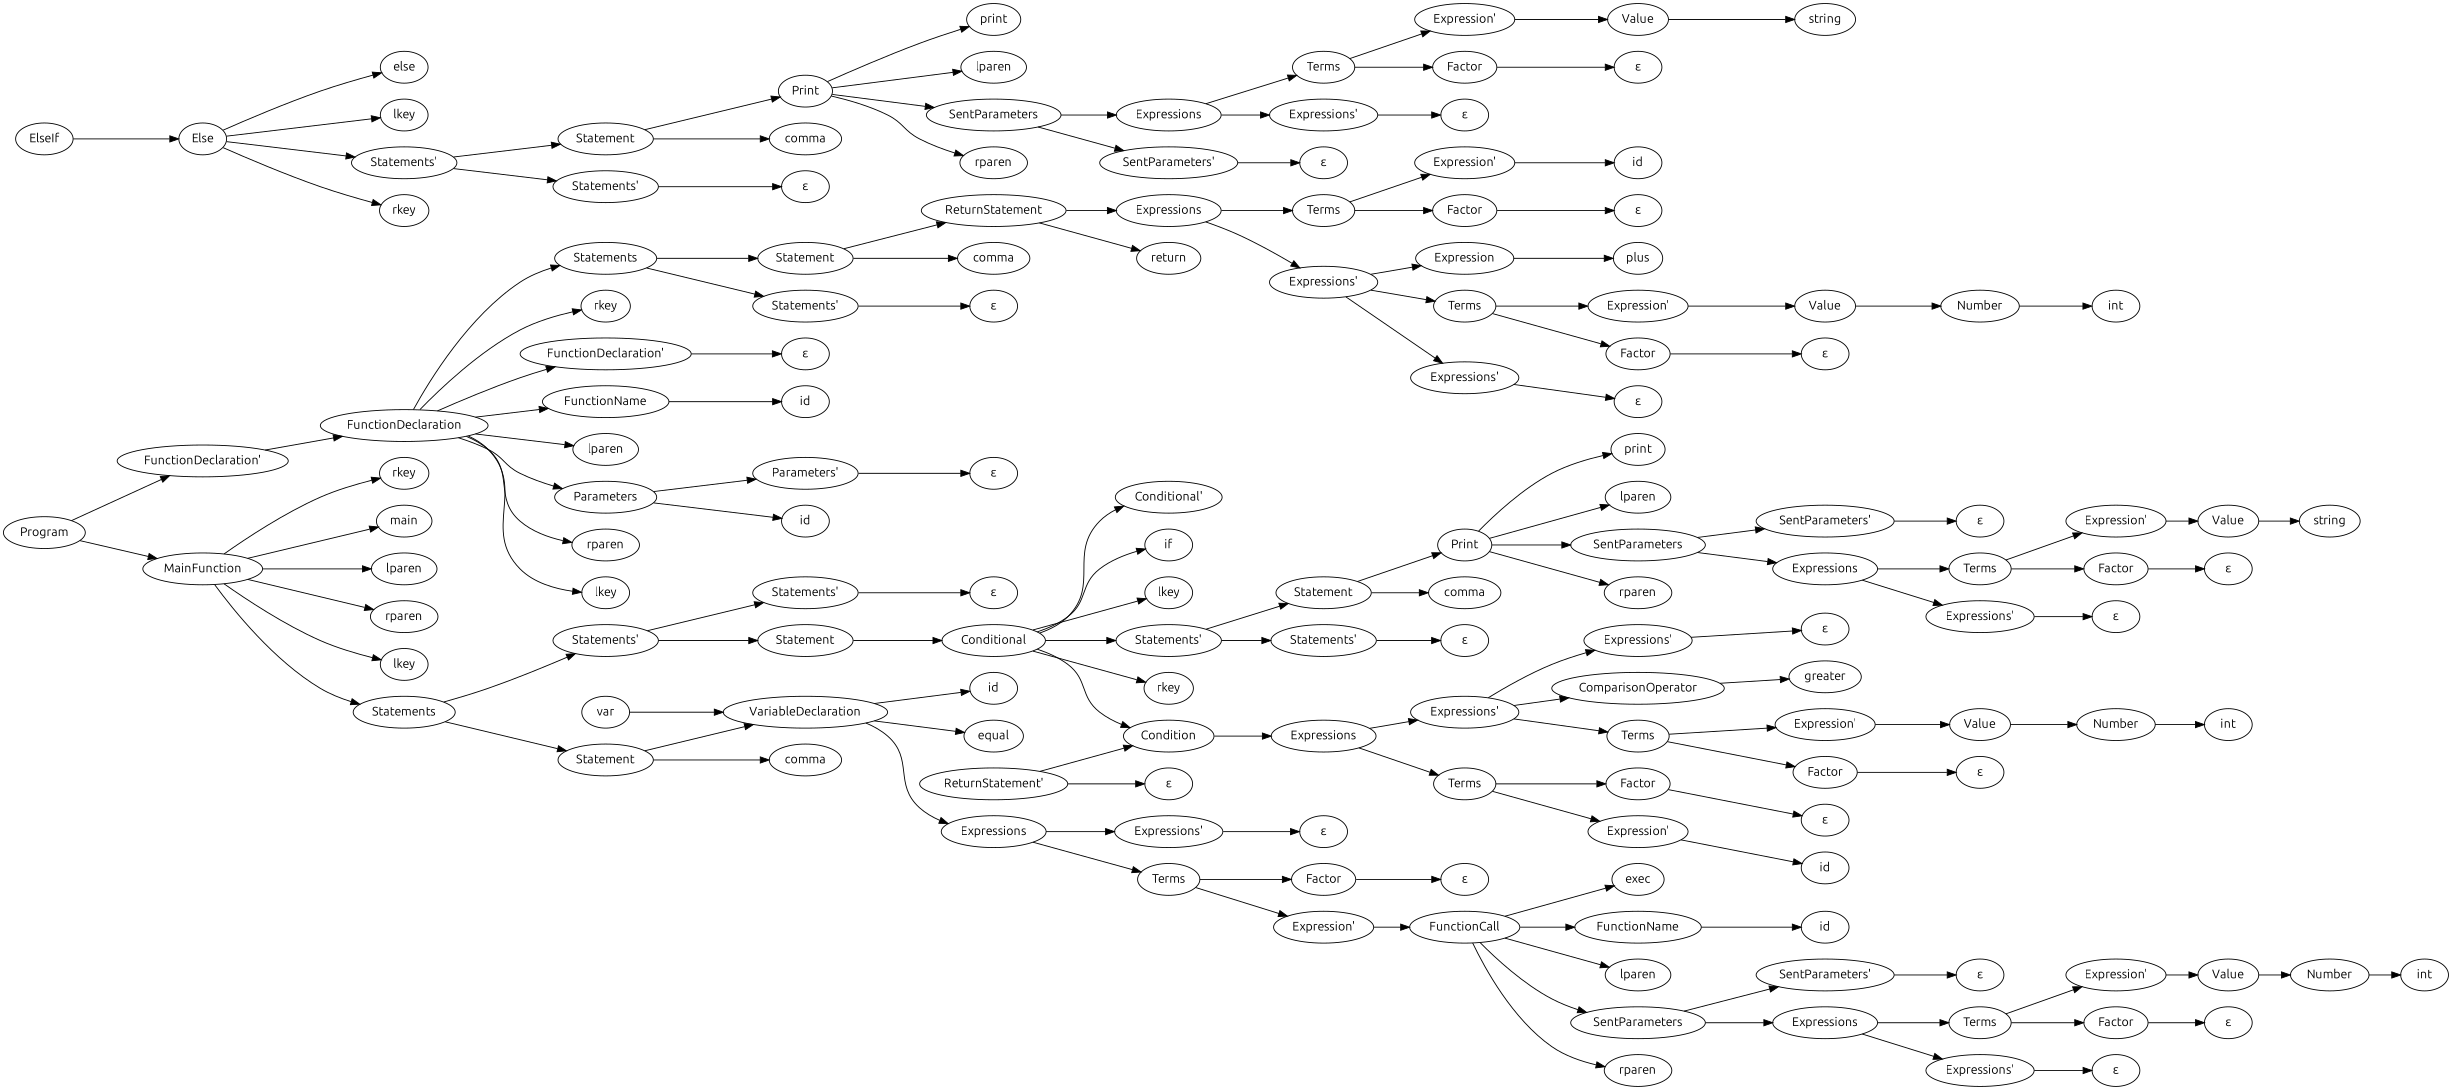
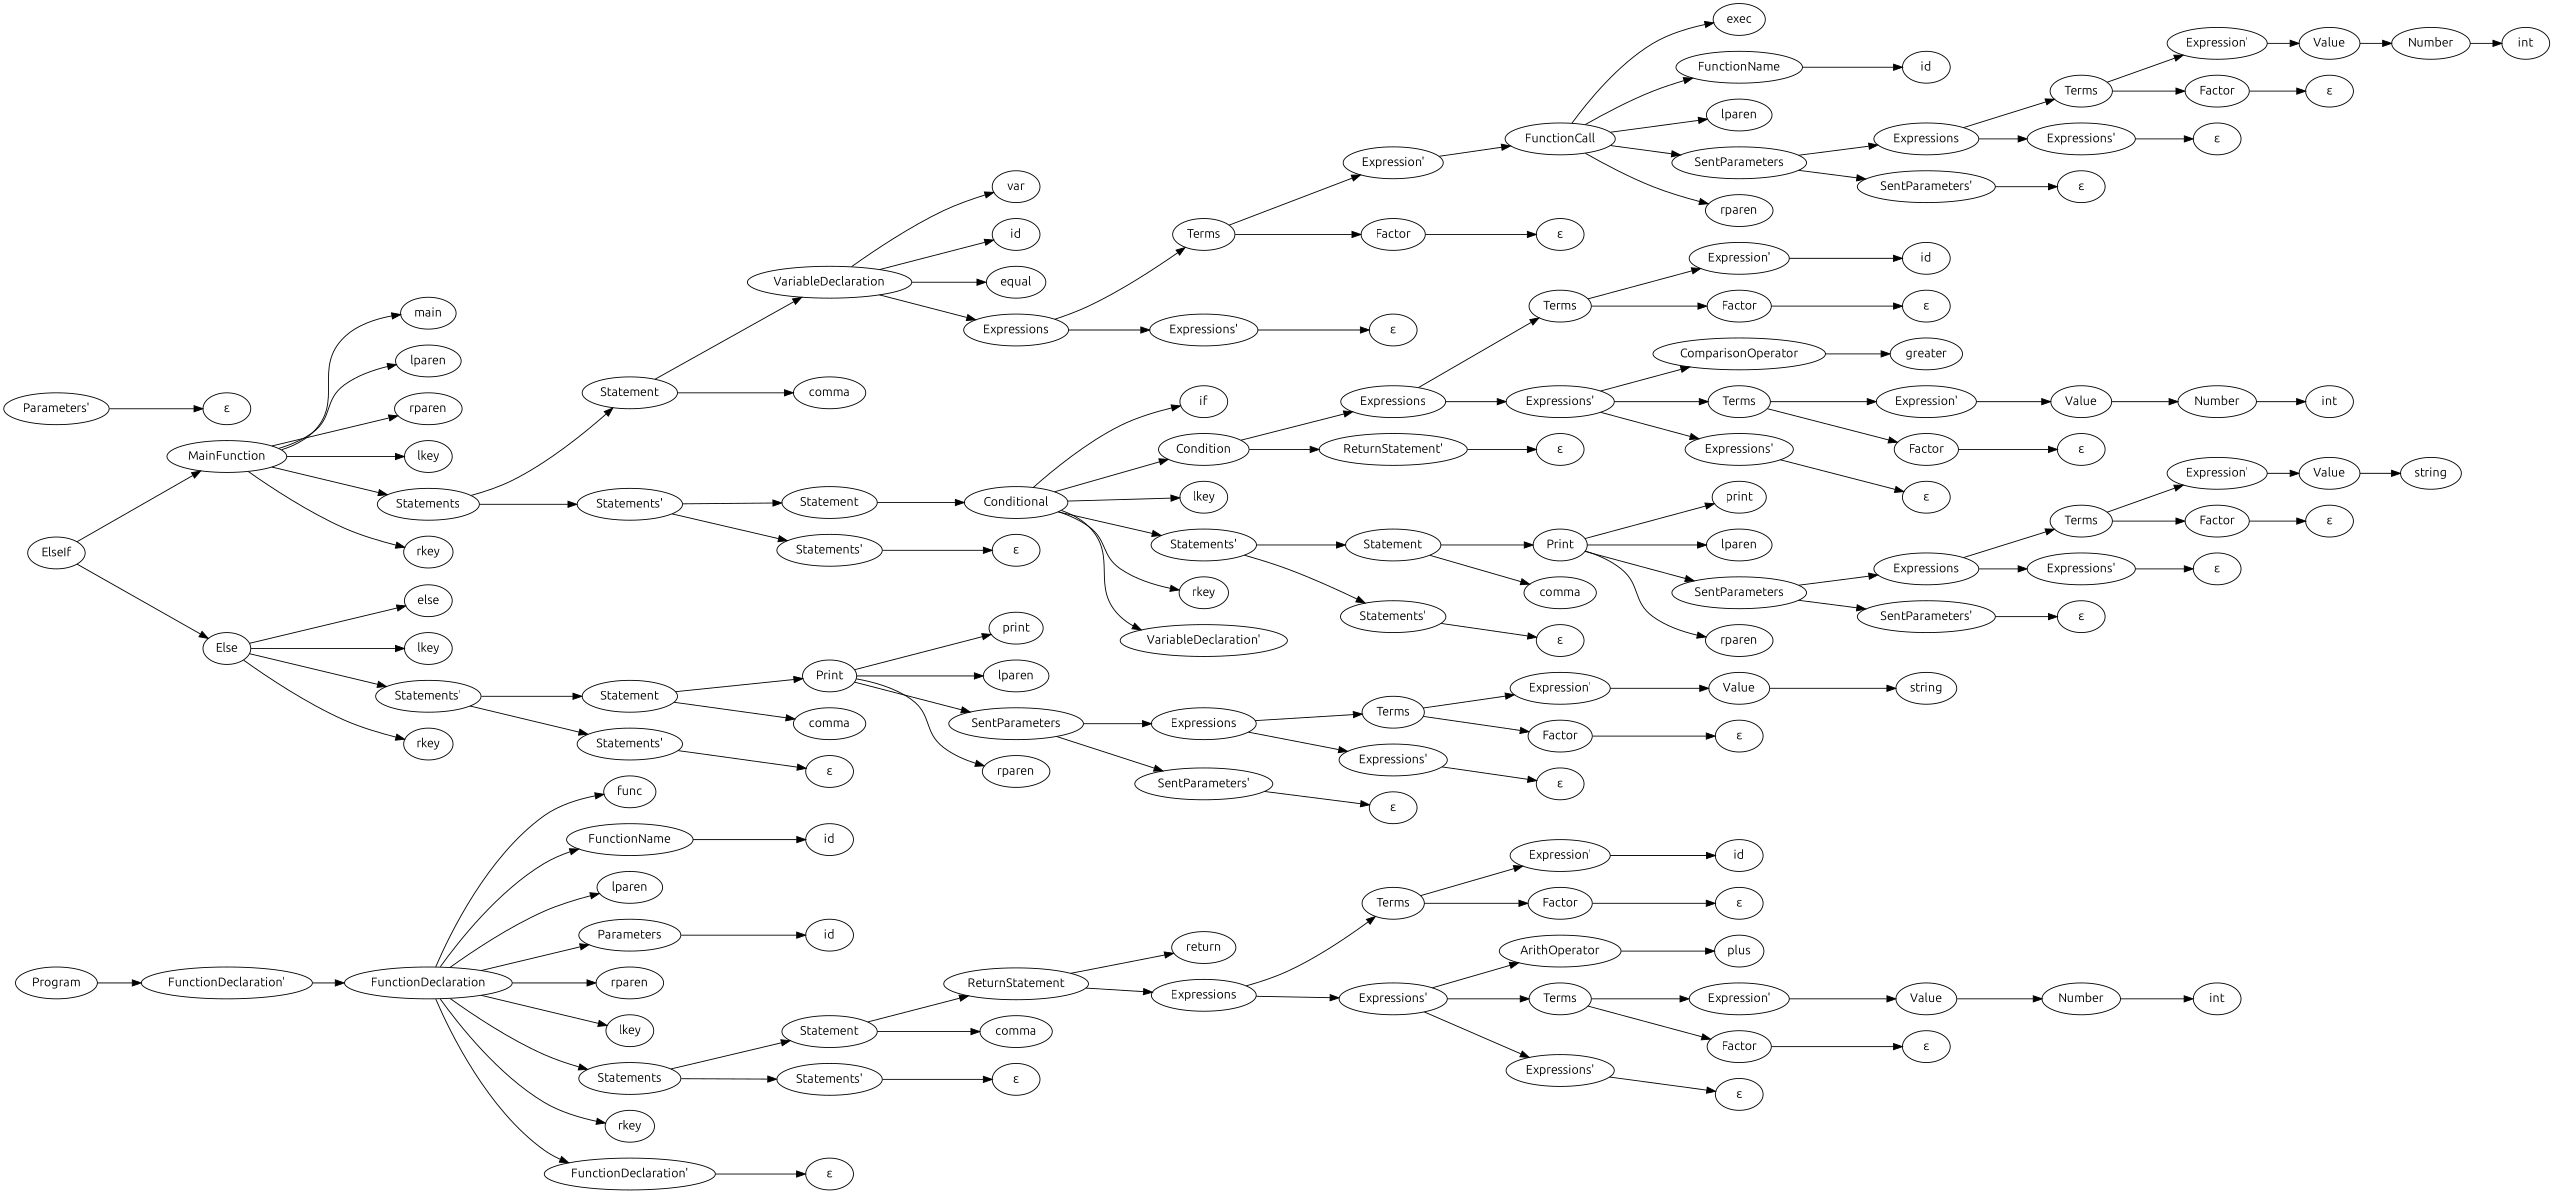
(1465, 258) -> (1560, 951)
(700, 486) -> none
(1169, 497) -> (1204, 641)
(114, 549) -> (135, 509)
(672, 712) -> (916, 225)
(1082, 760) -> (1280, 449)
none -> (630, 792)
